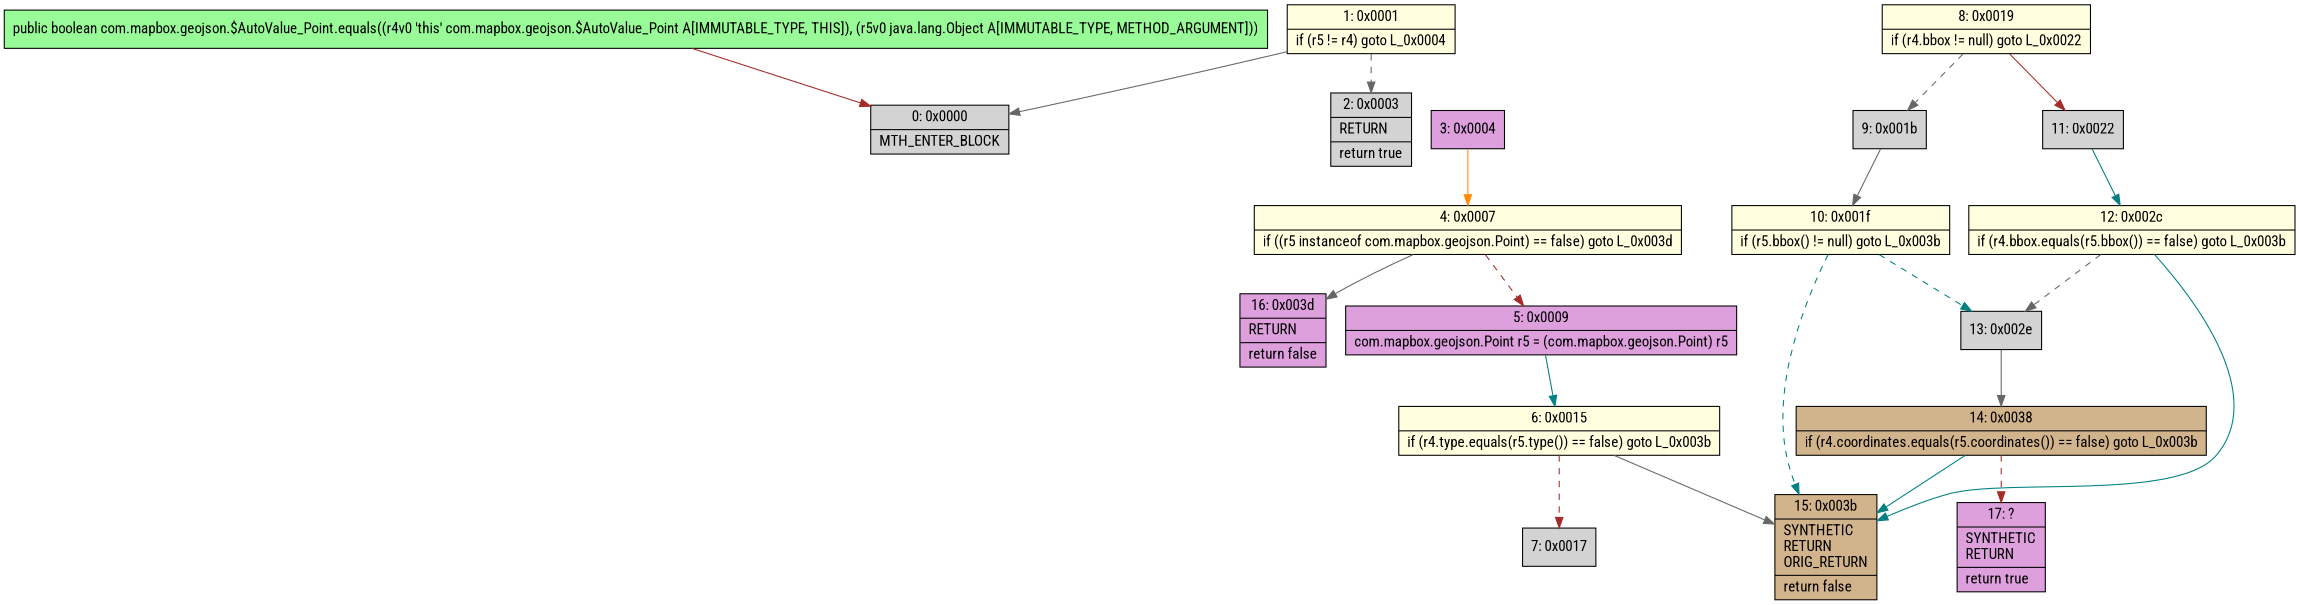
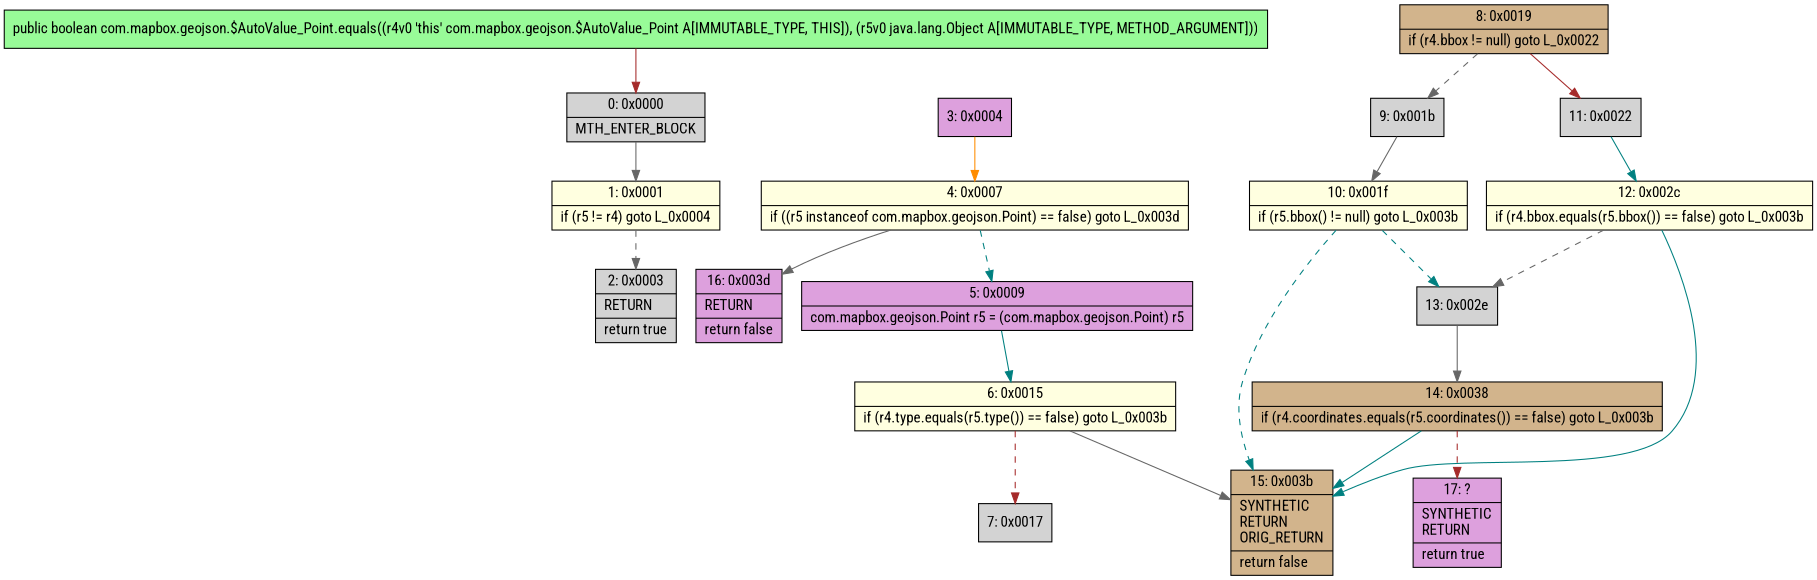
(1986, 29) -> (1504, 29)
(1154, 82) -> (636, 156)
(1501, 276) -> (985, 251)
